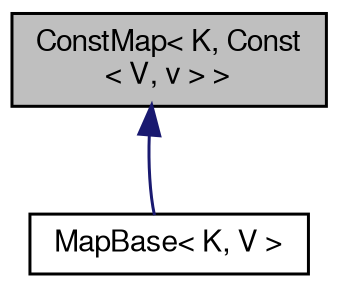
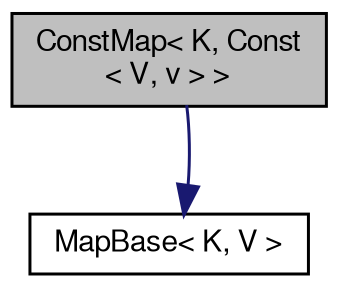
(150, 175) -> (189, 145)
